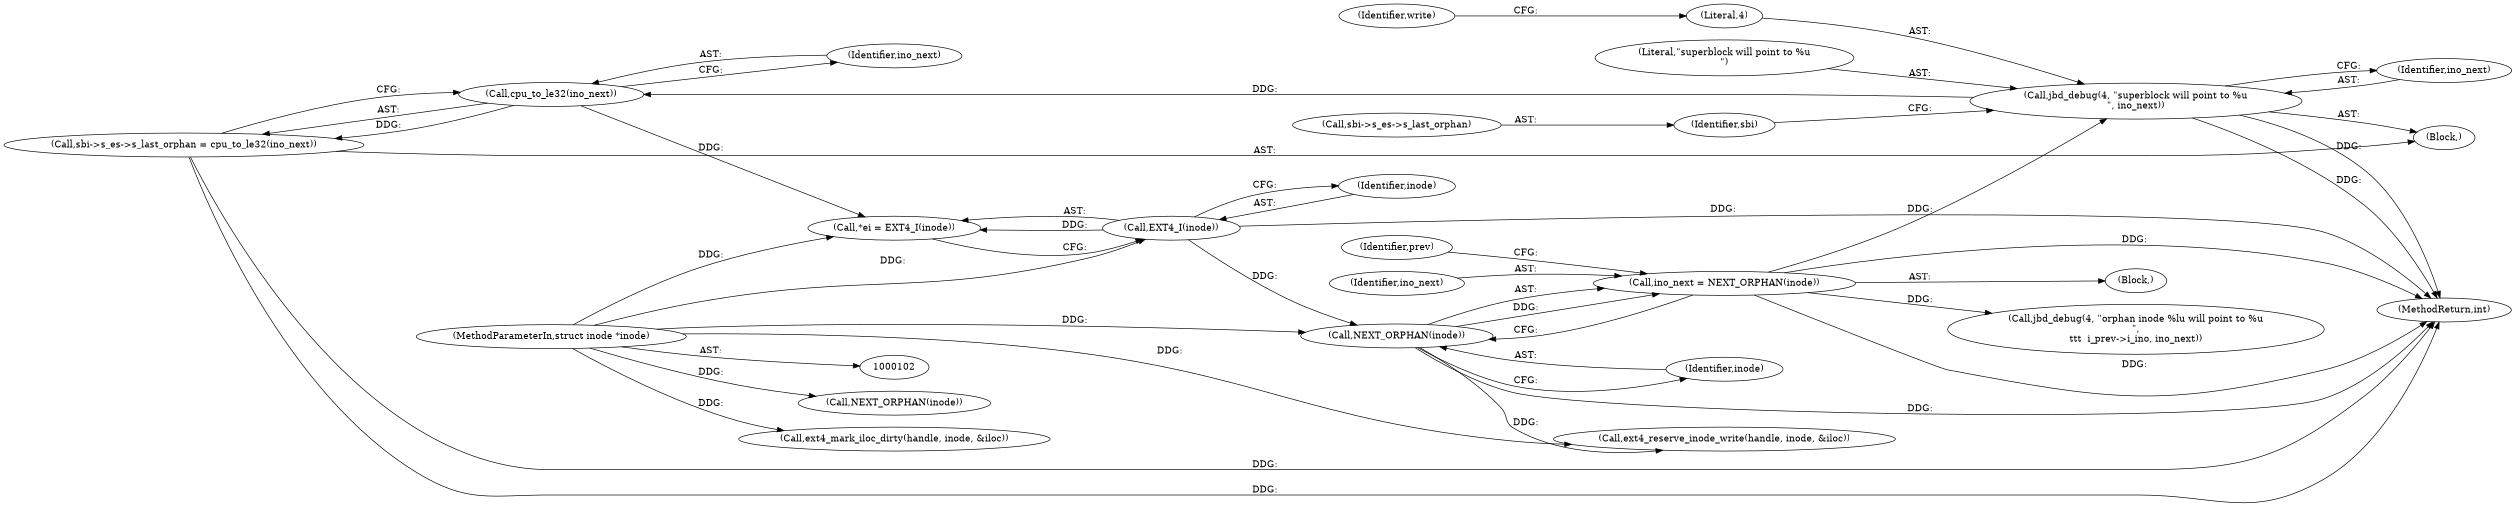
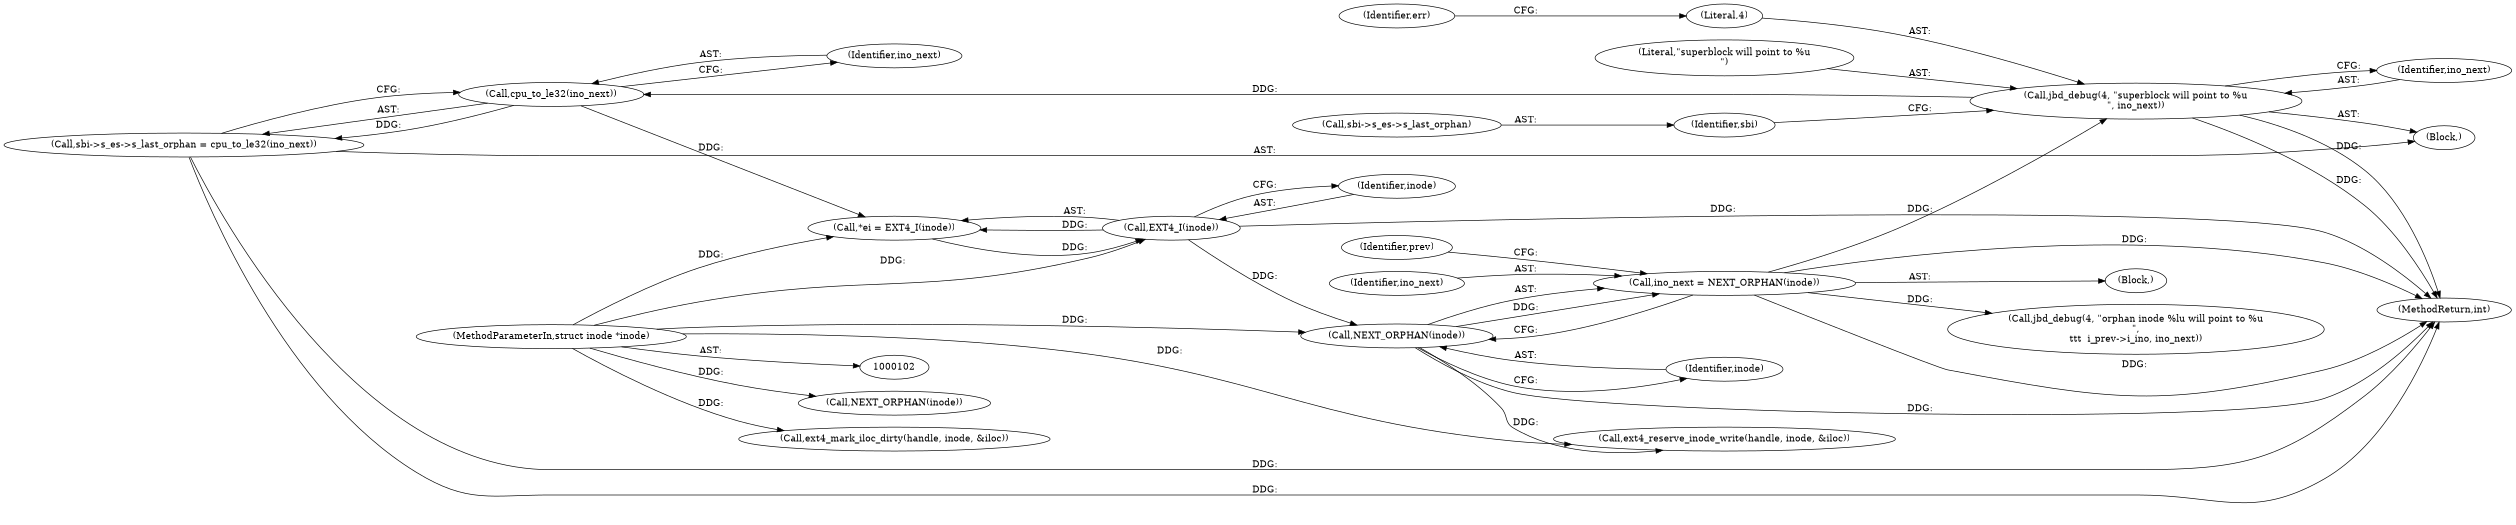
(1397, 16) -> (1397, 16)
(1076, 248) -> (1076, 248)
